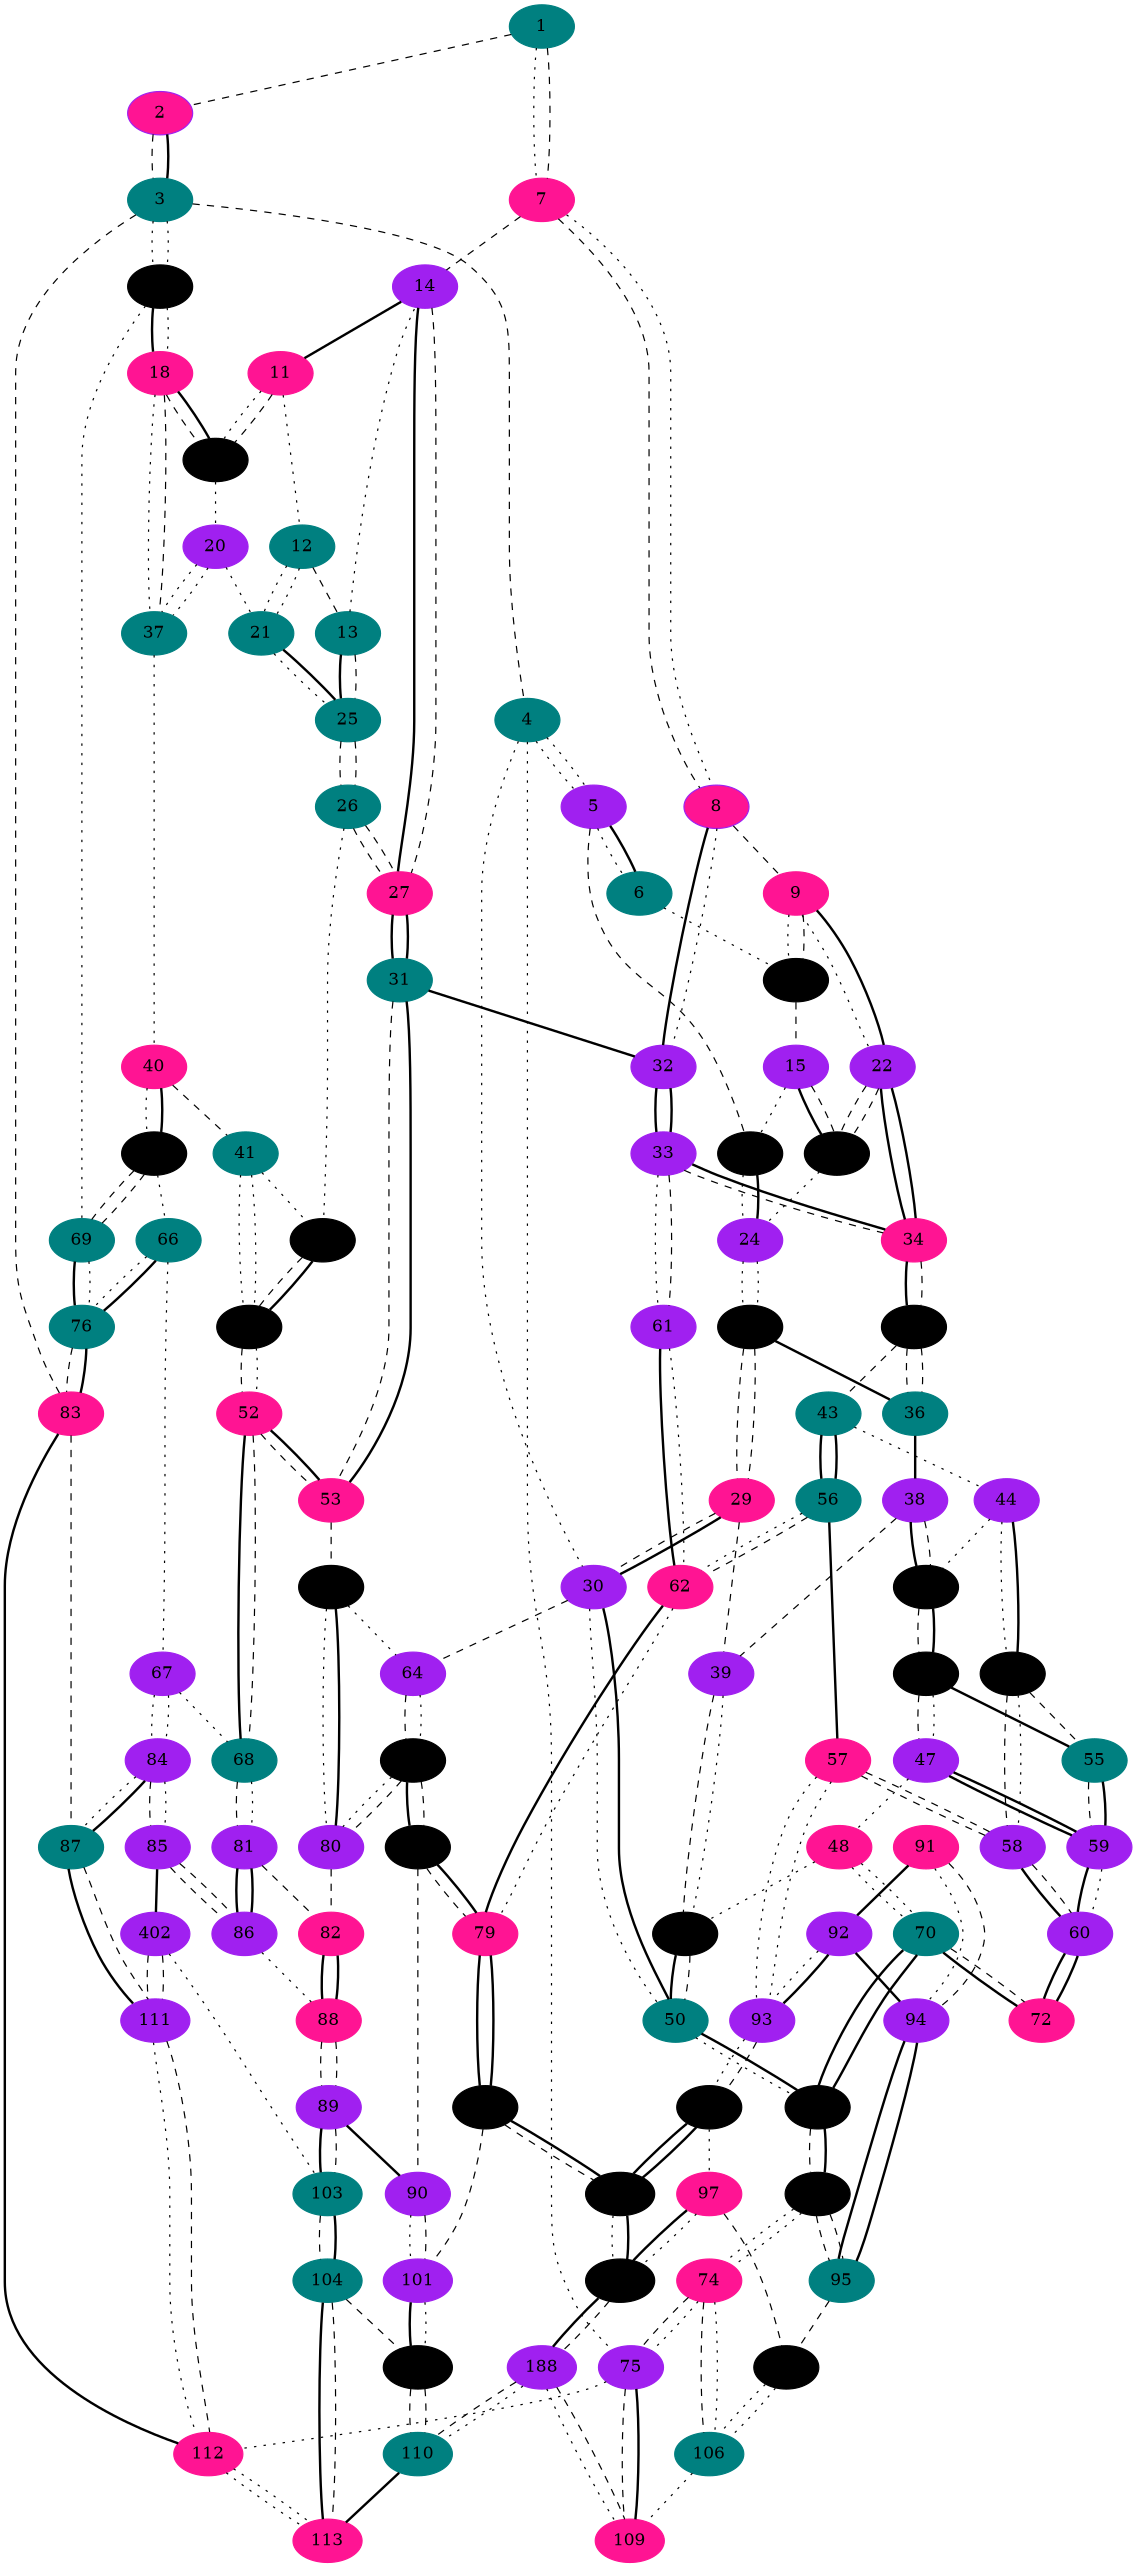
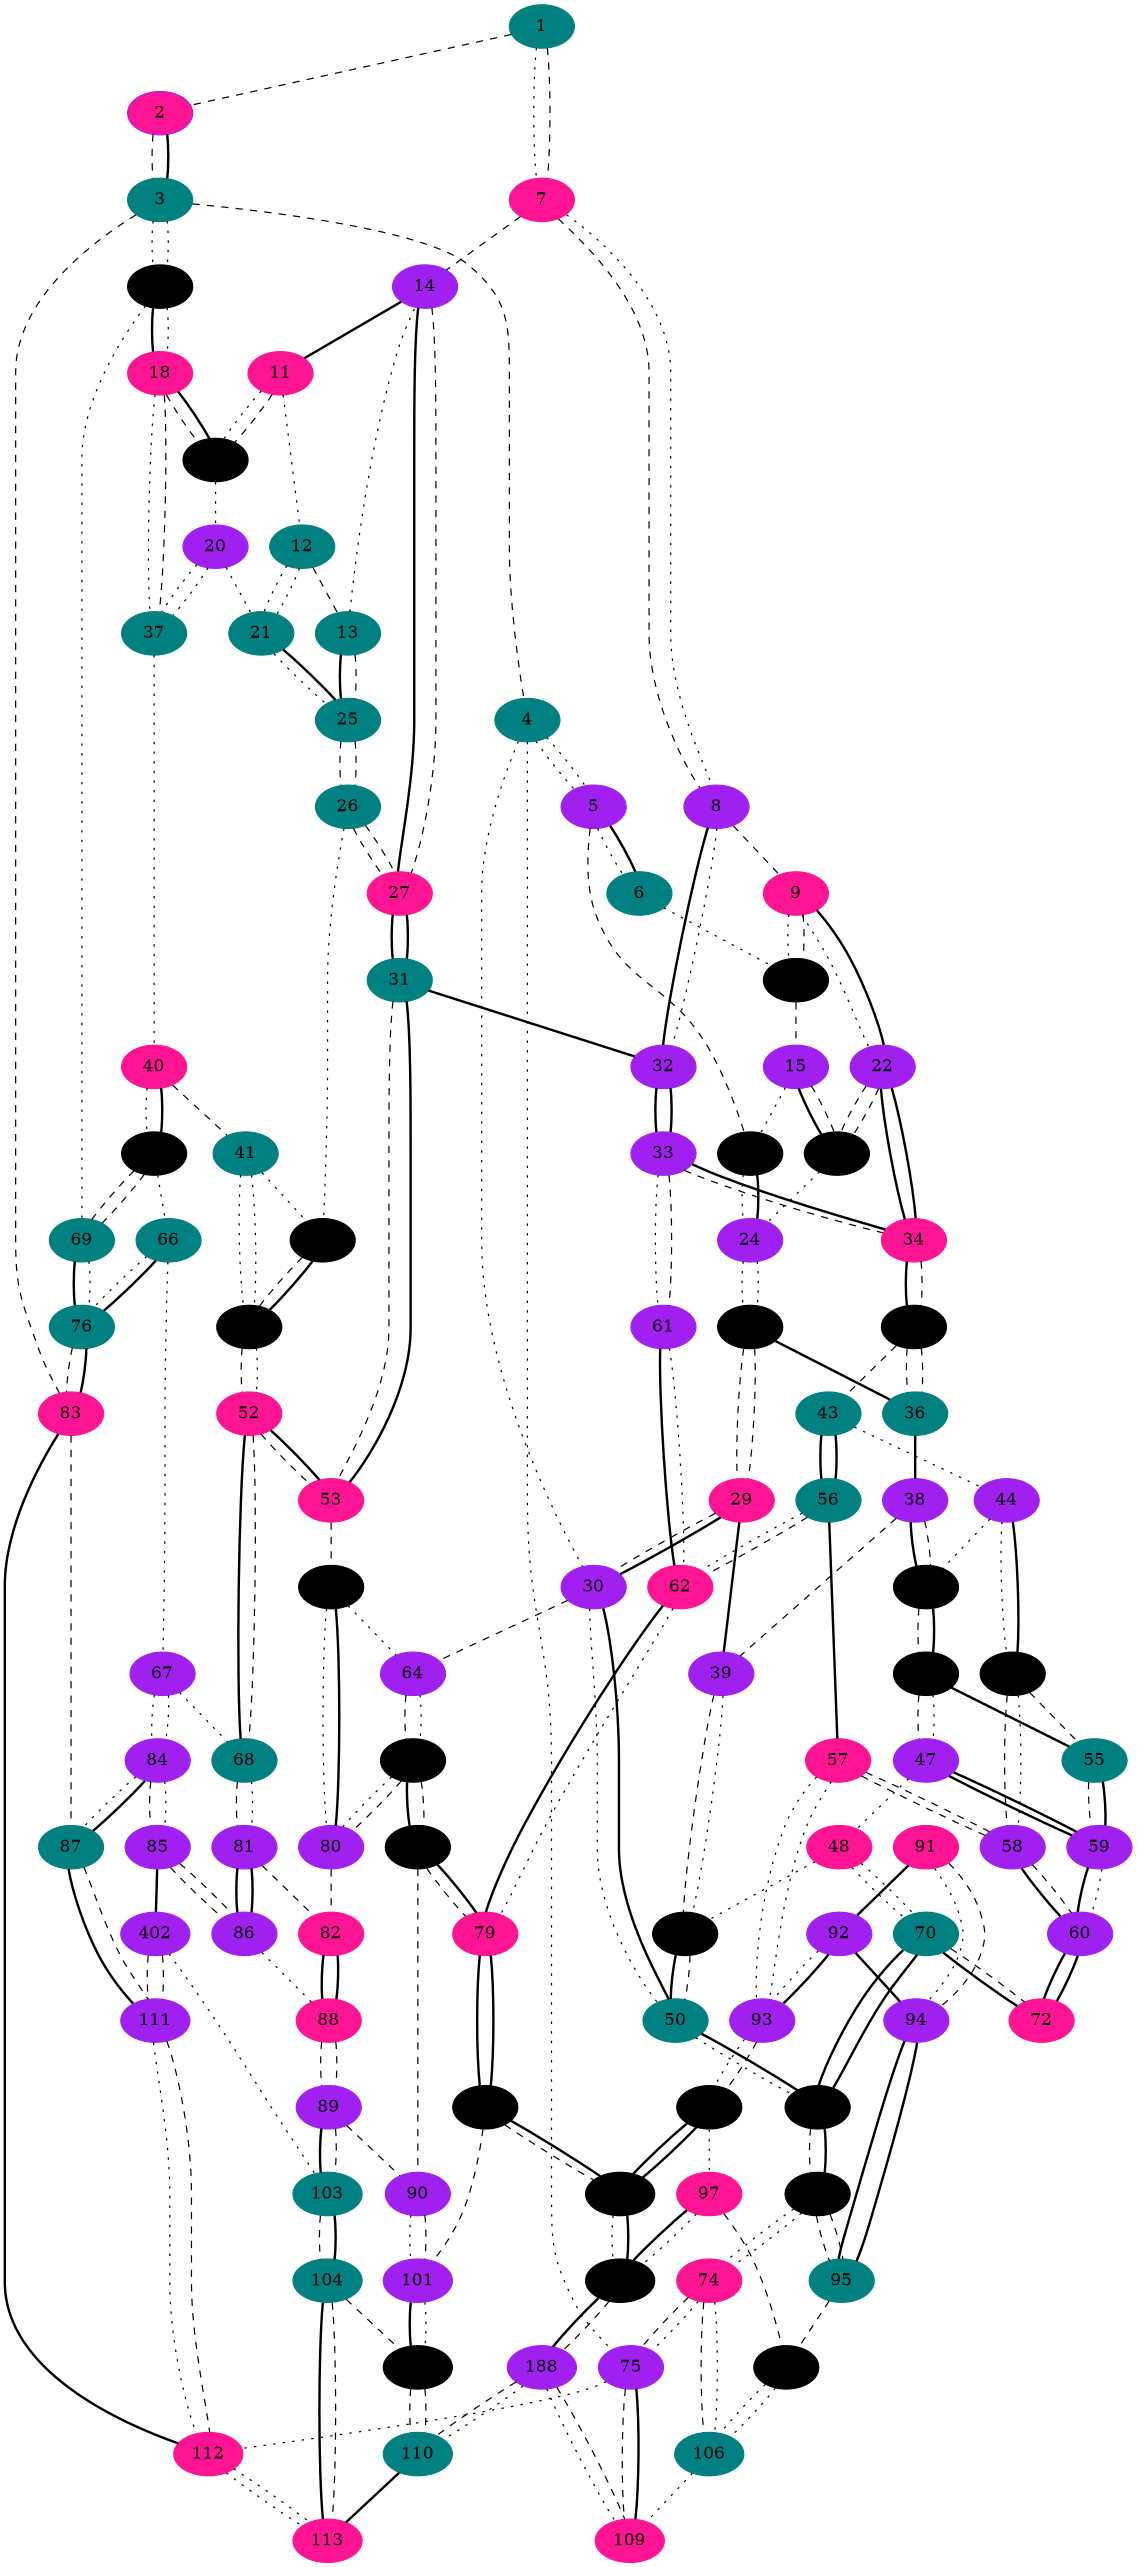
(716, 807) -> (716, 807)
(732, 1587) -> (732, 1587)
(373, 2151) -> (373, 2151)
